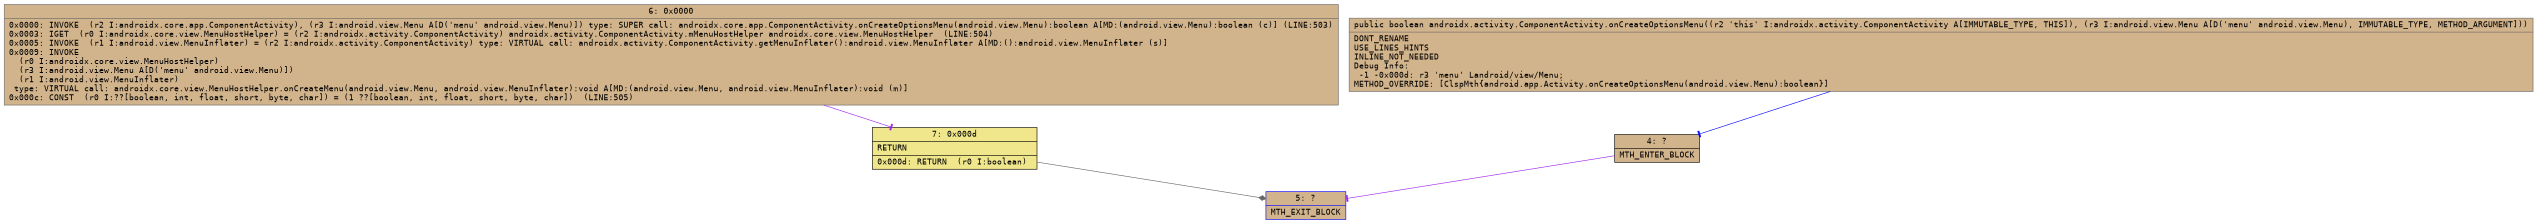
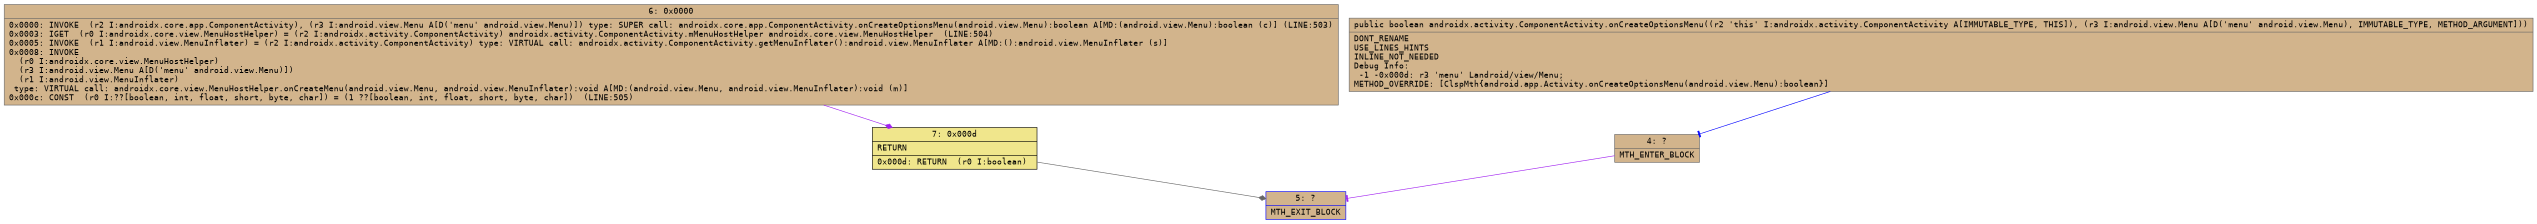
(49, 52) -> (49, 52)
(857, 116) -> (854, 115)
(1657, 148) -> (1657, 148)
